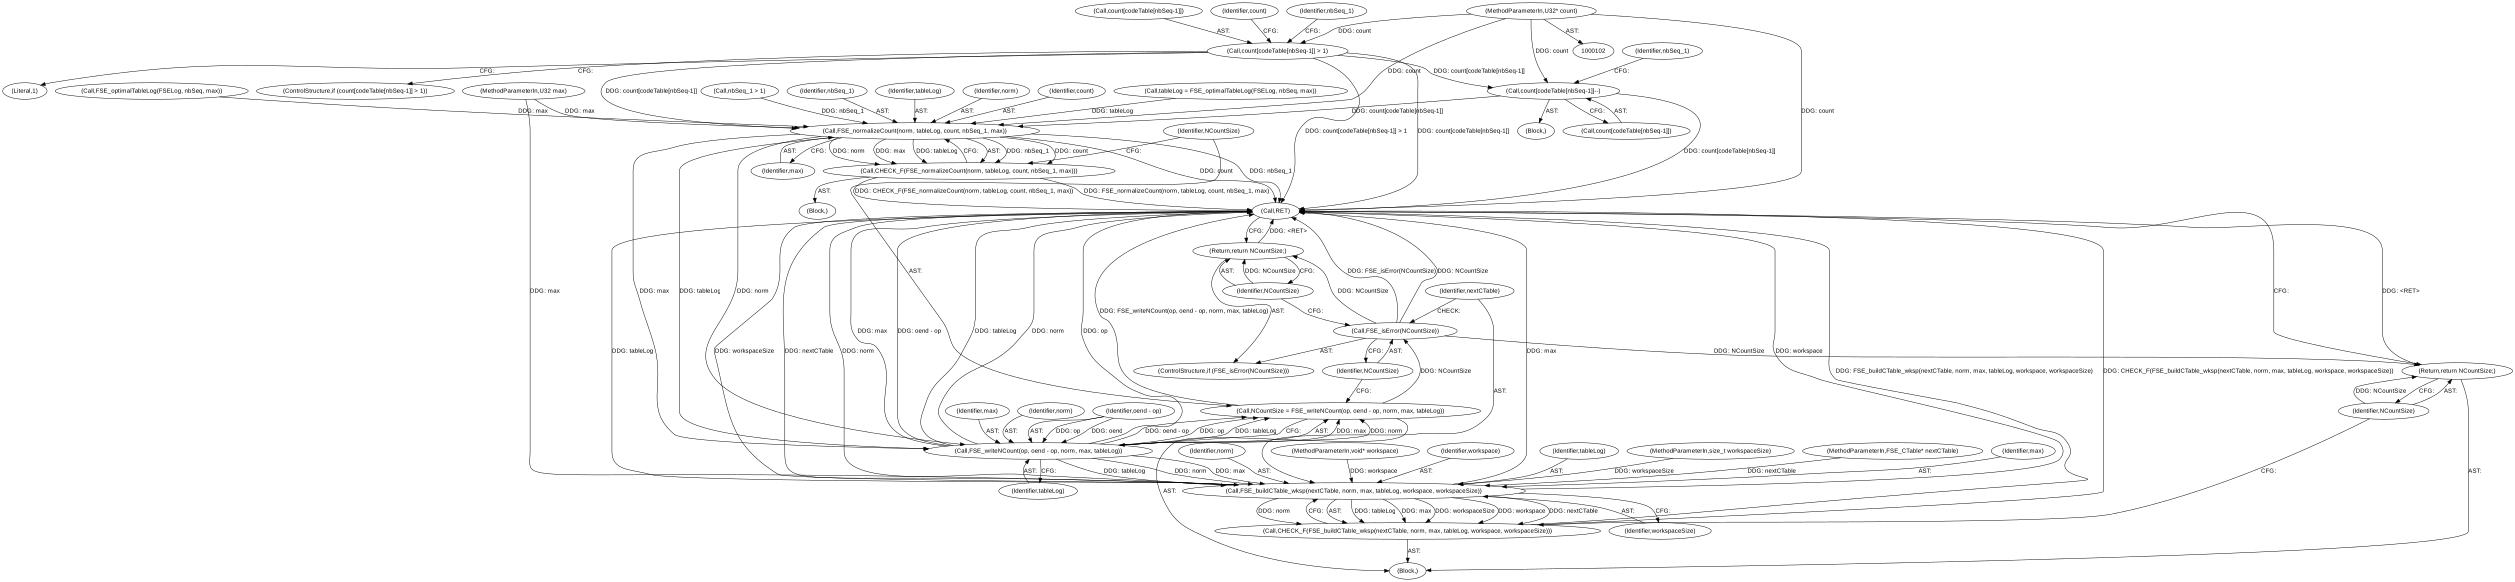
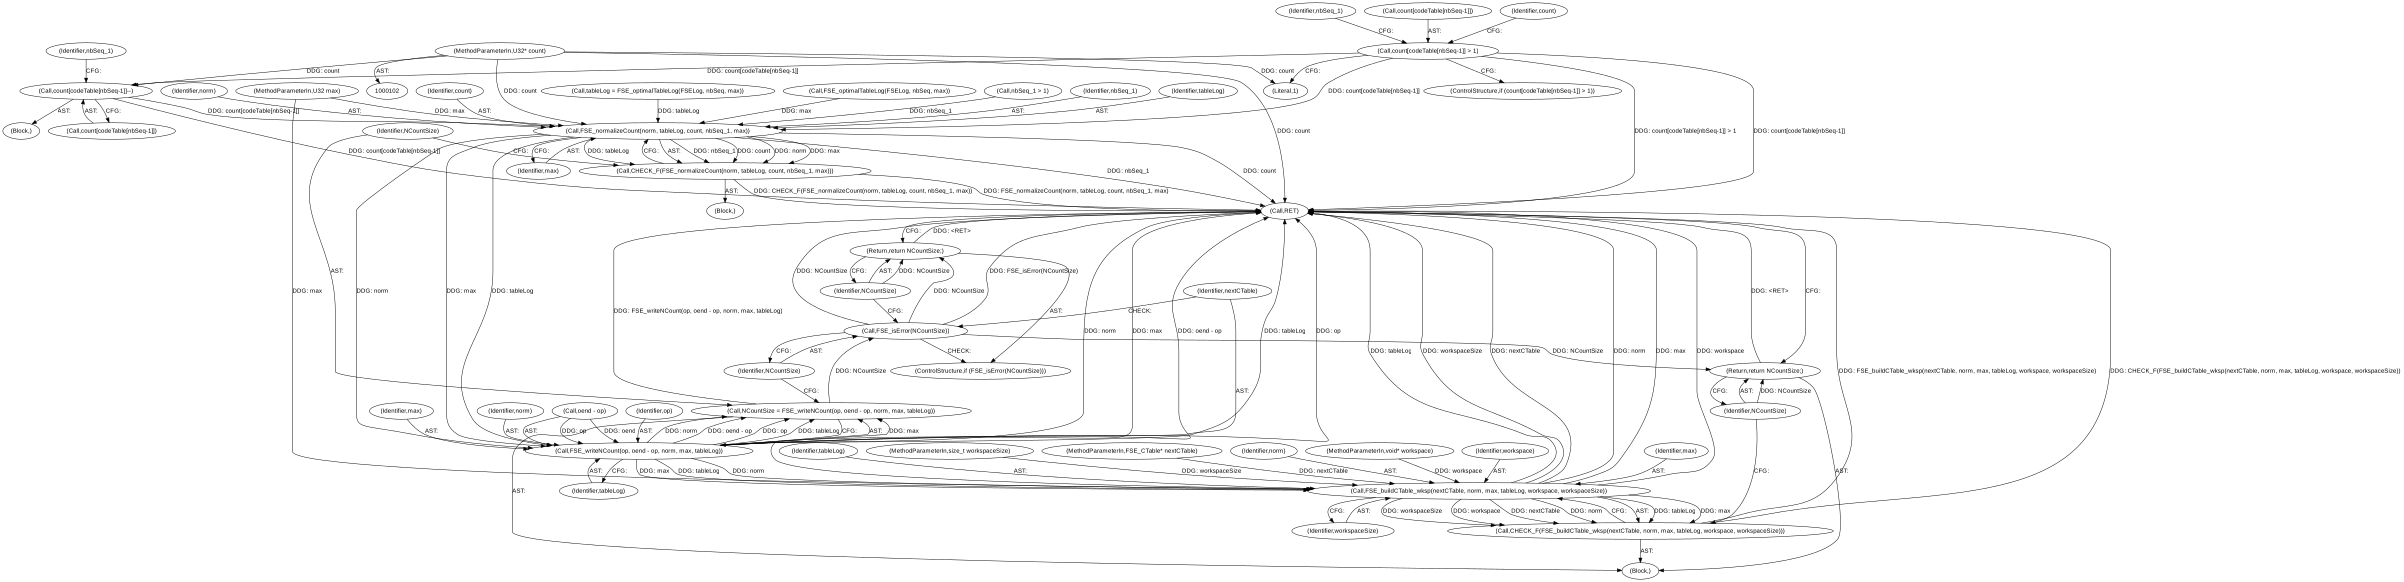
(1386, 20) -> (920, 56)
(1327, 351) -> (960, 351)
none -> (654, 411)
(1134, 411) -> (585, 411)
